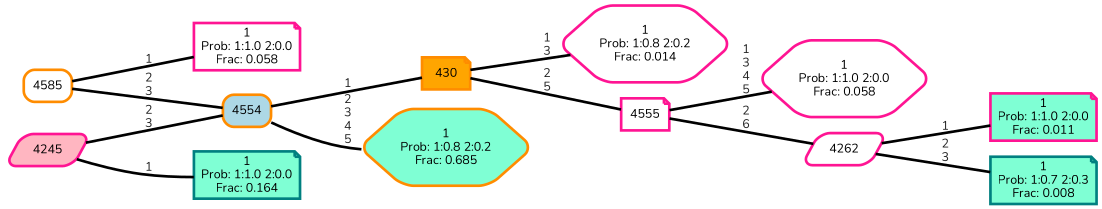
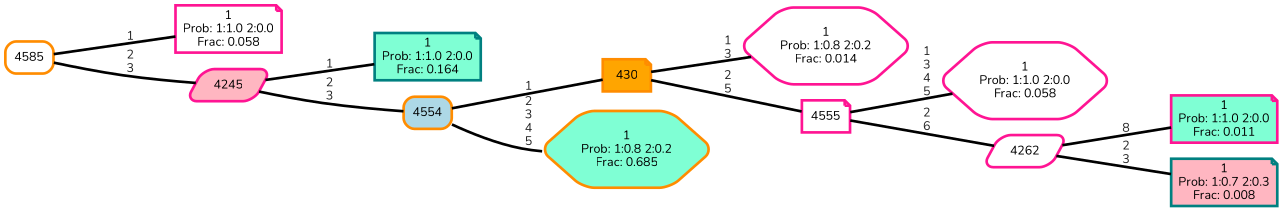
(147, 98) -> (124, 76)
(944, 126) -> (1125, 128)
(1044, 180) -> (1224, 182)
